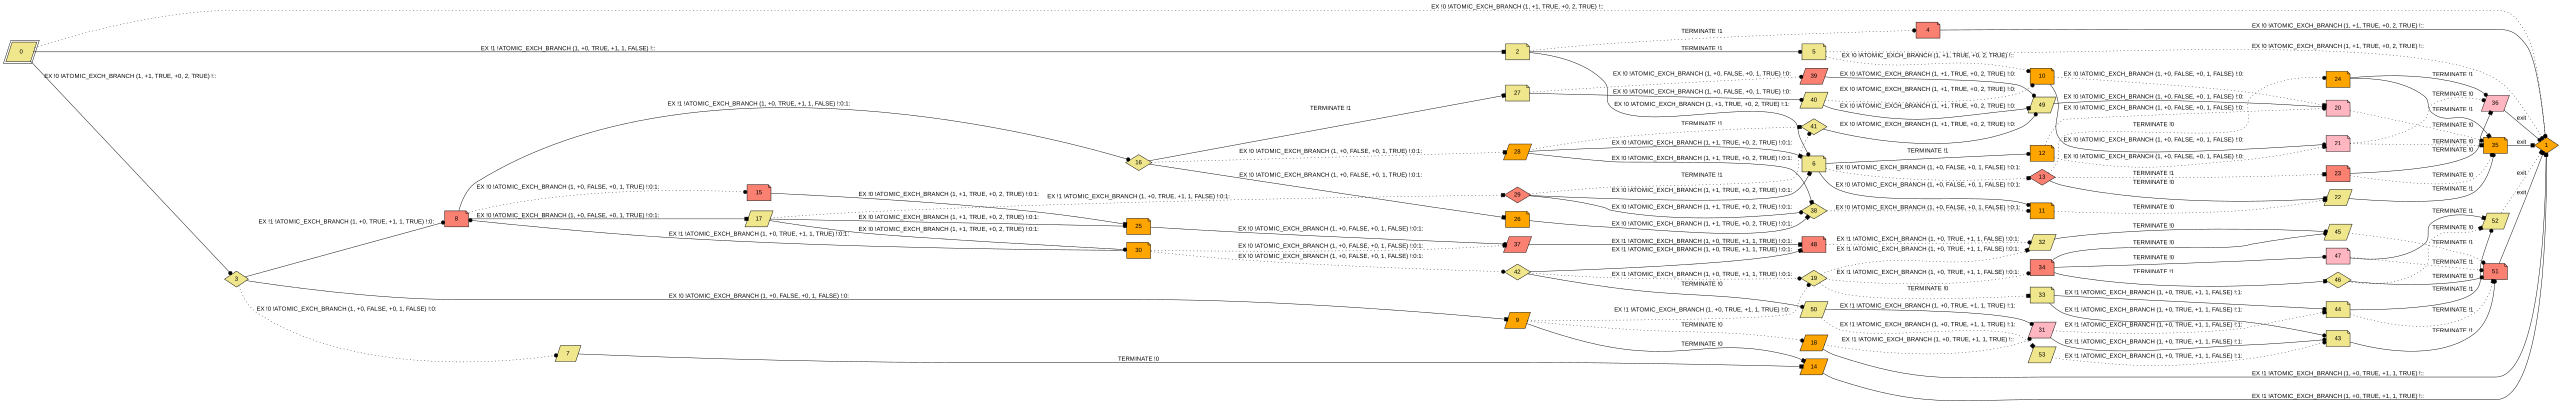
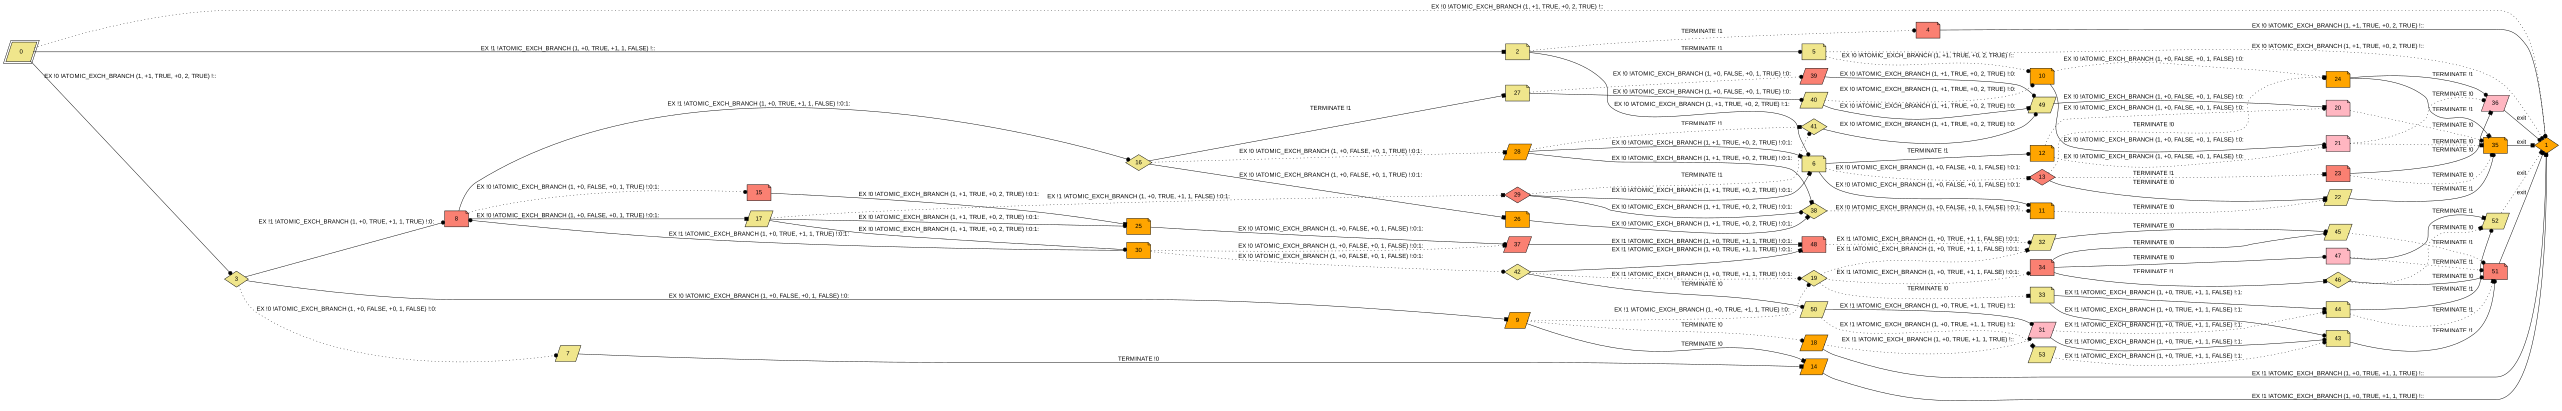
(2188, 87) -> (2188, 65)
